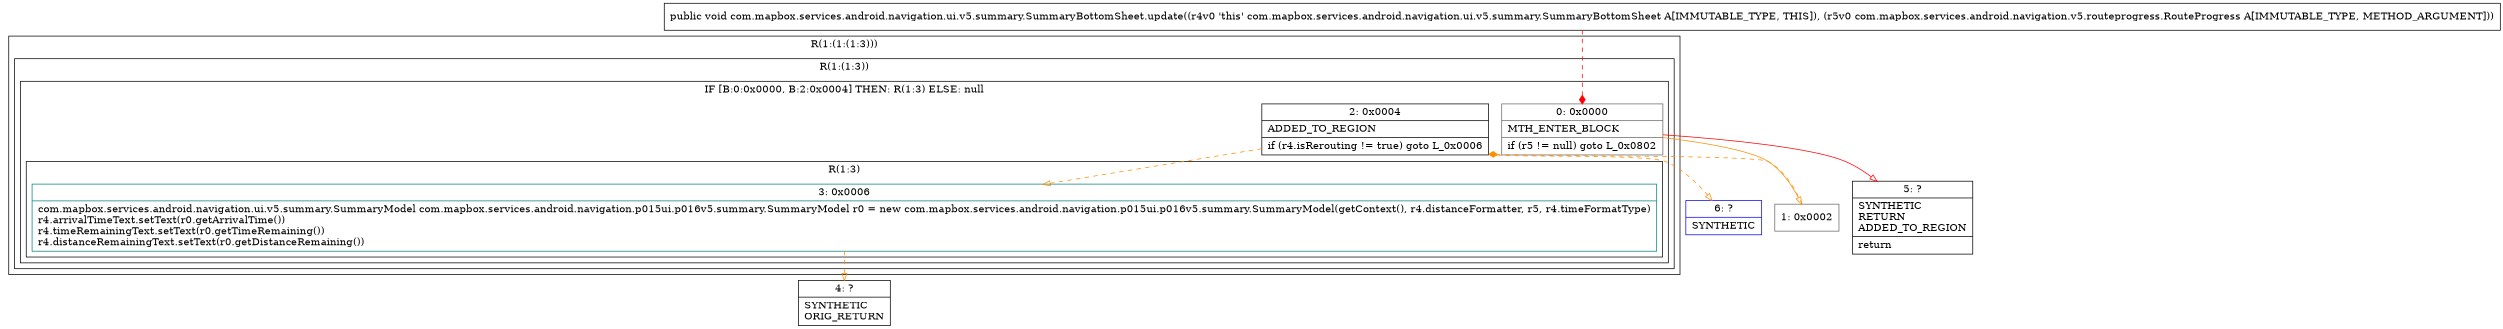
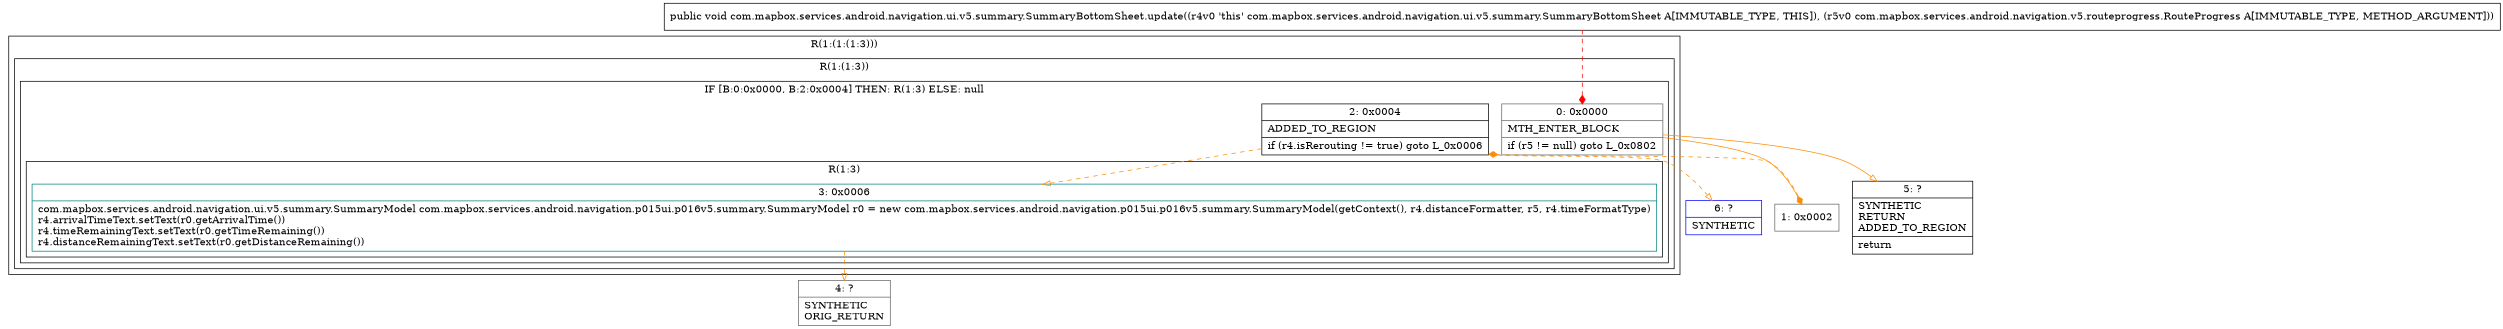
(1770, 145) -> (1770, 145)
(1740, 151) -> (1740, 151)
(844, 303) -> (844, 303)
